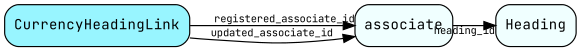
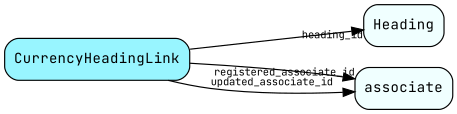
(468, 26) -> (271, 40)
